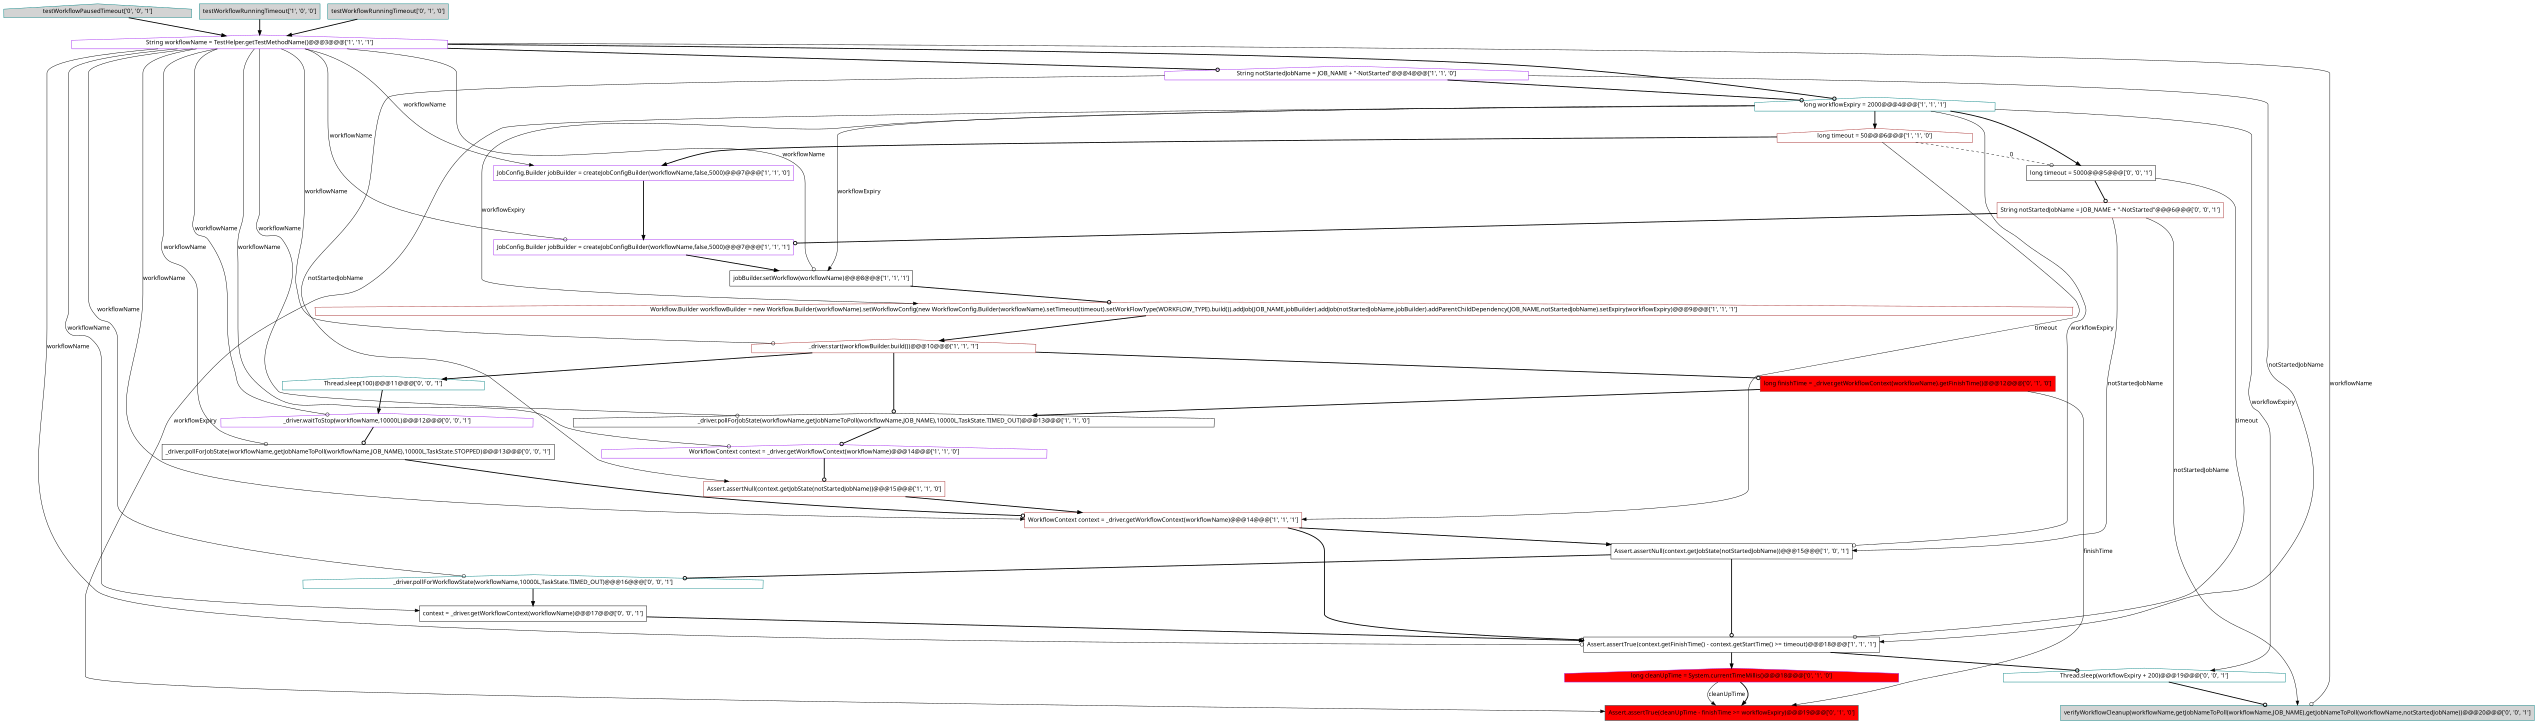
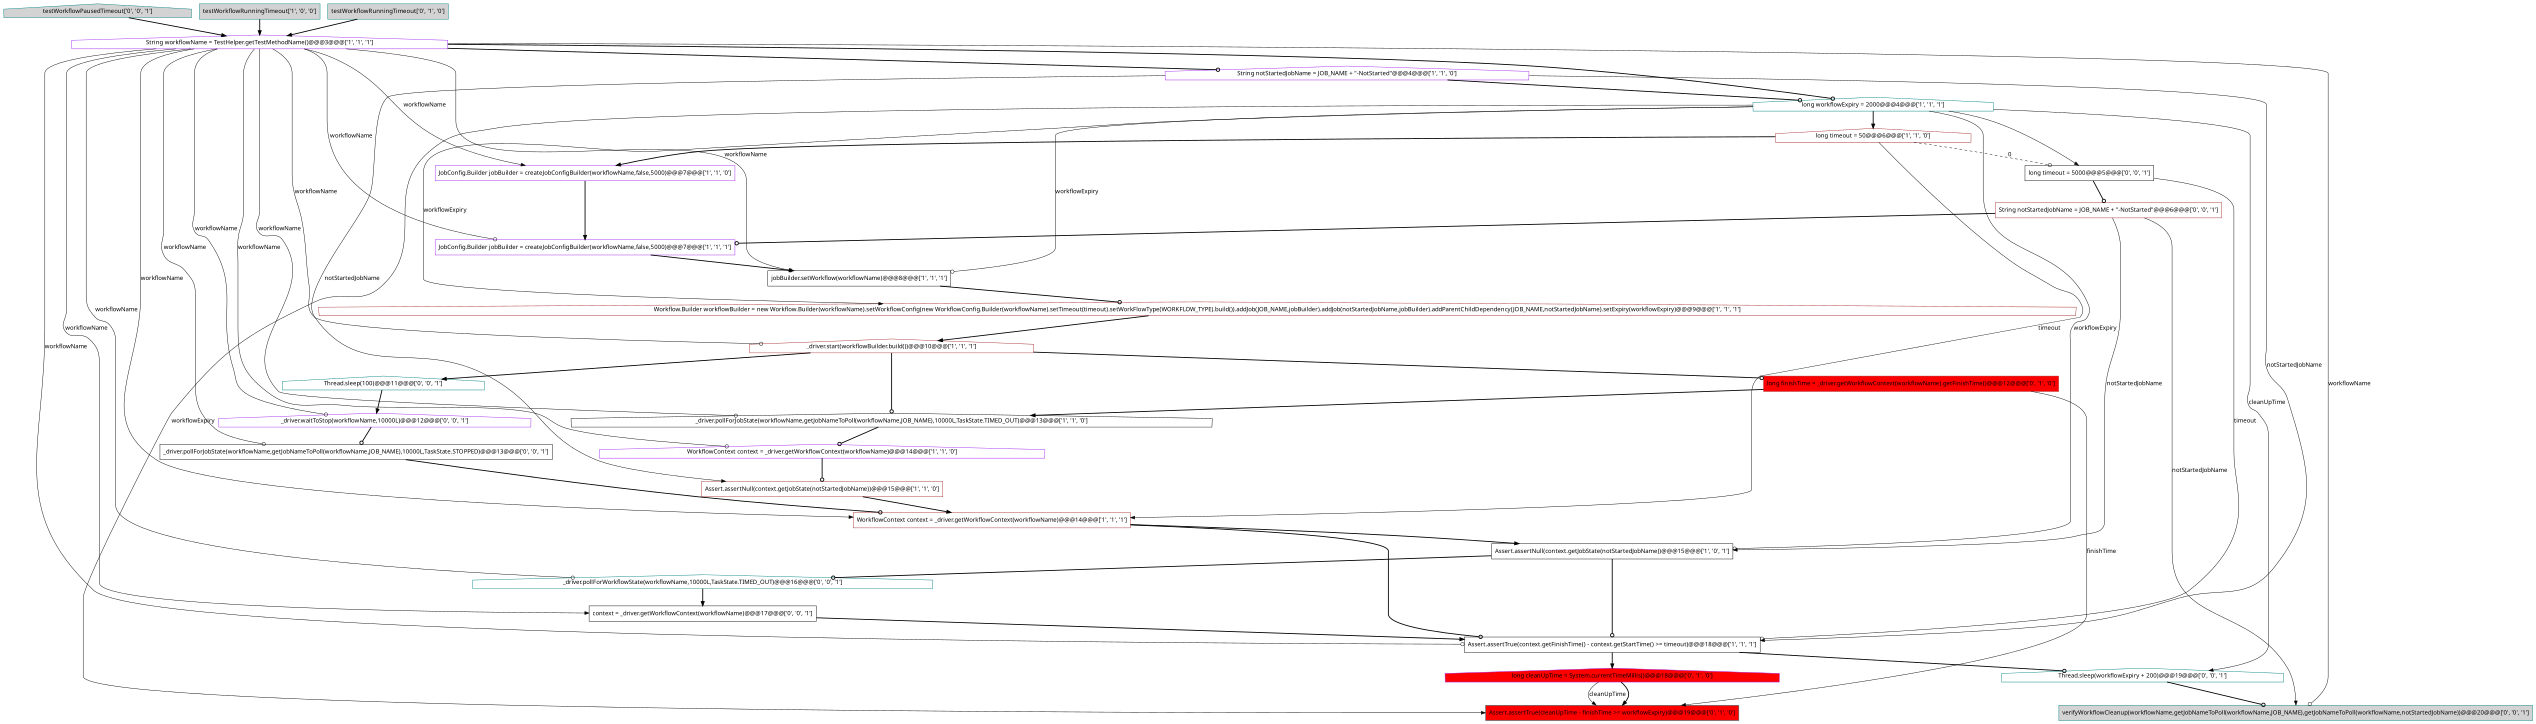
(1229, 112) -> (1066, 132)
(2016, 130) -> (2015, 130)
(2274, 402) -> (2267, 402)
